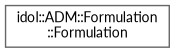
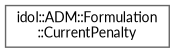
(87, 26) -> (87, 26)
